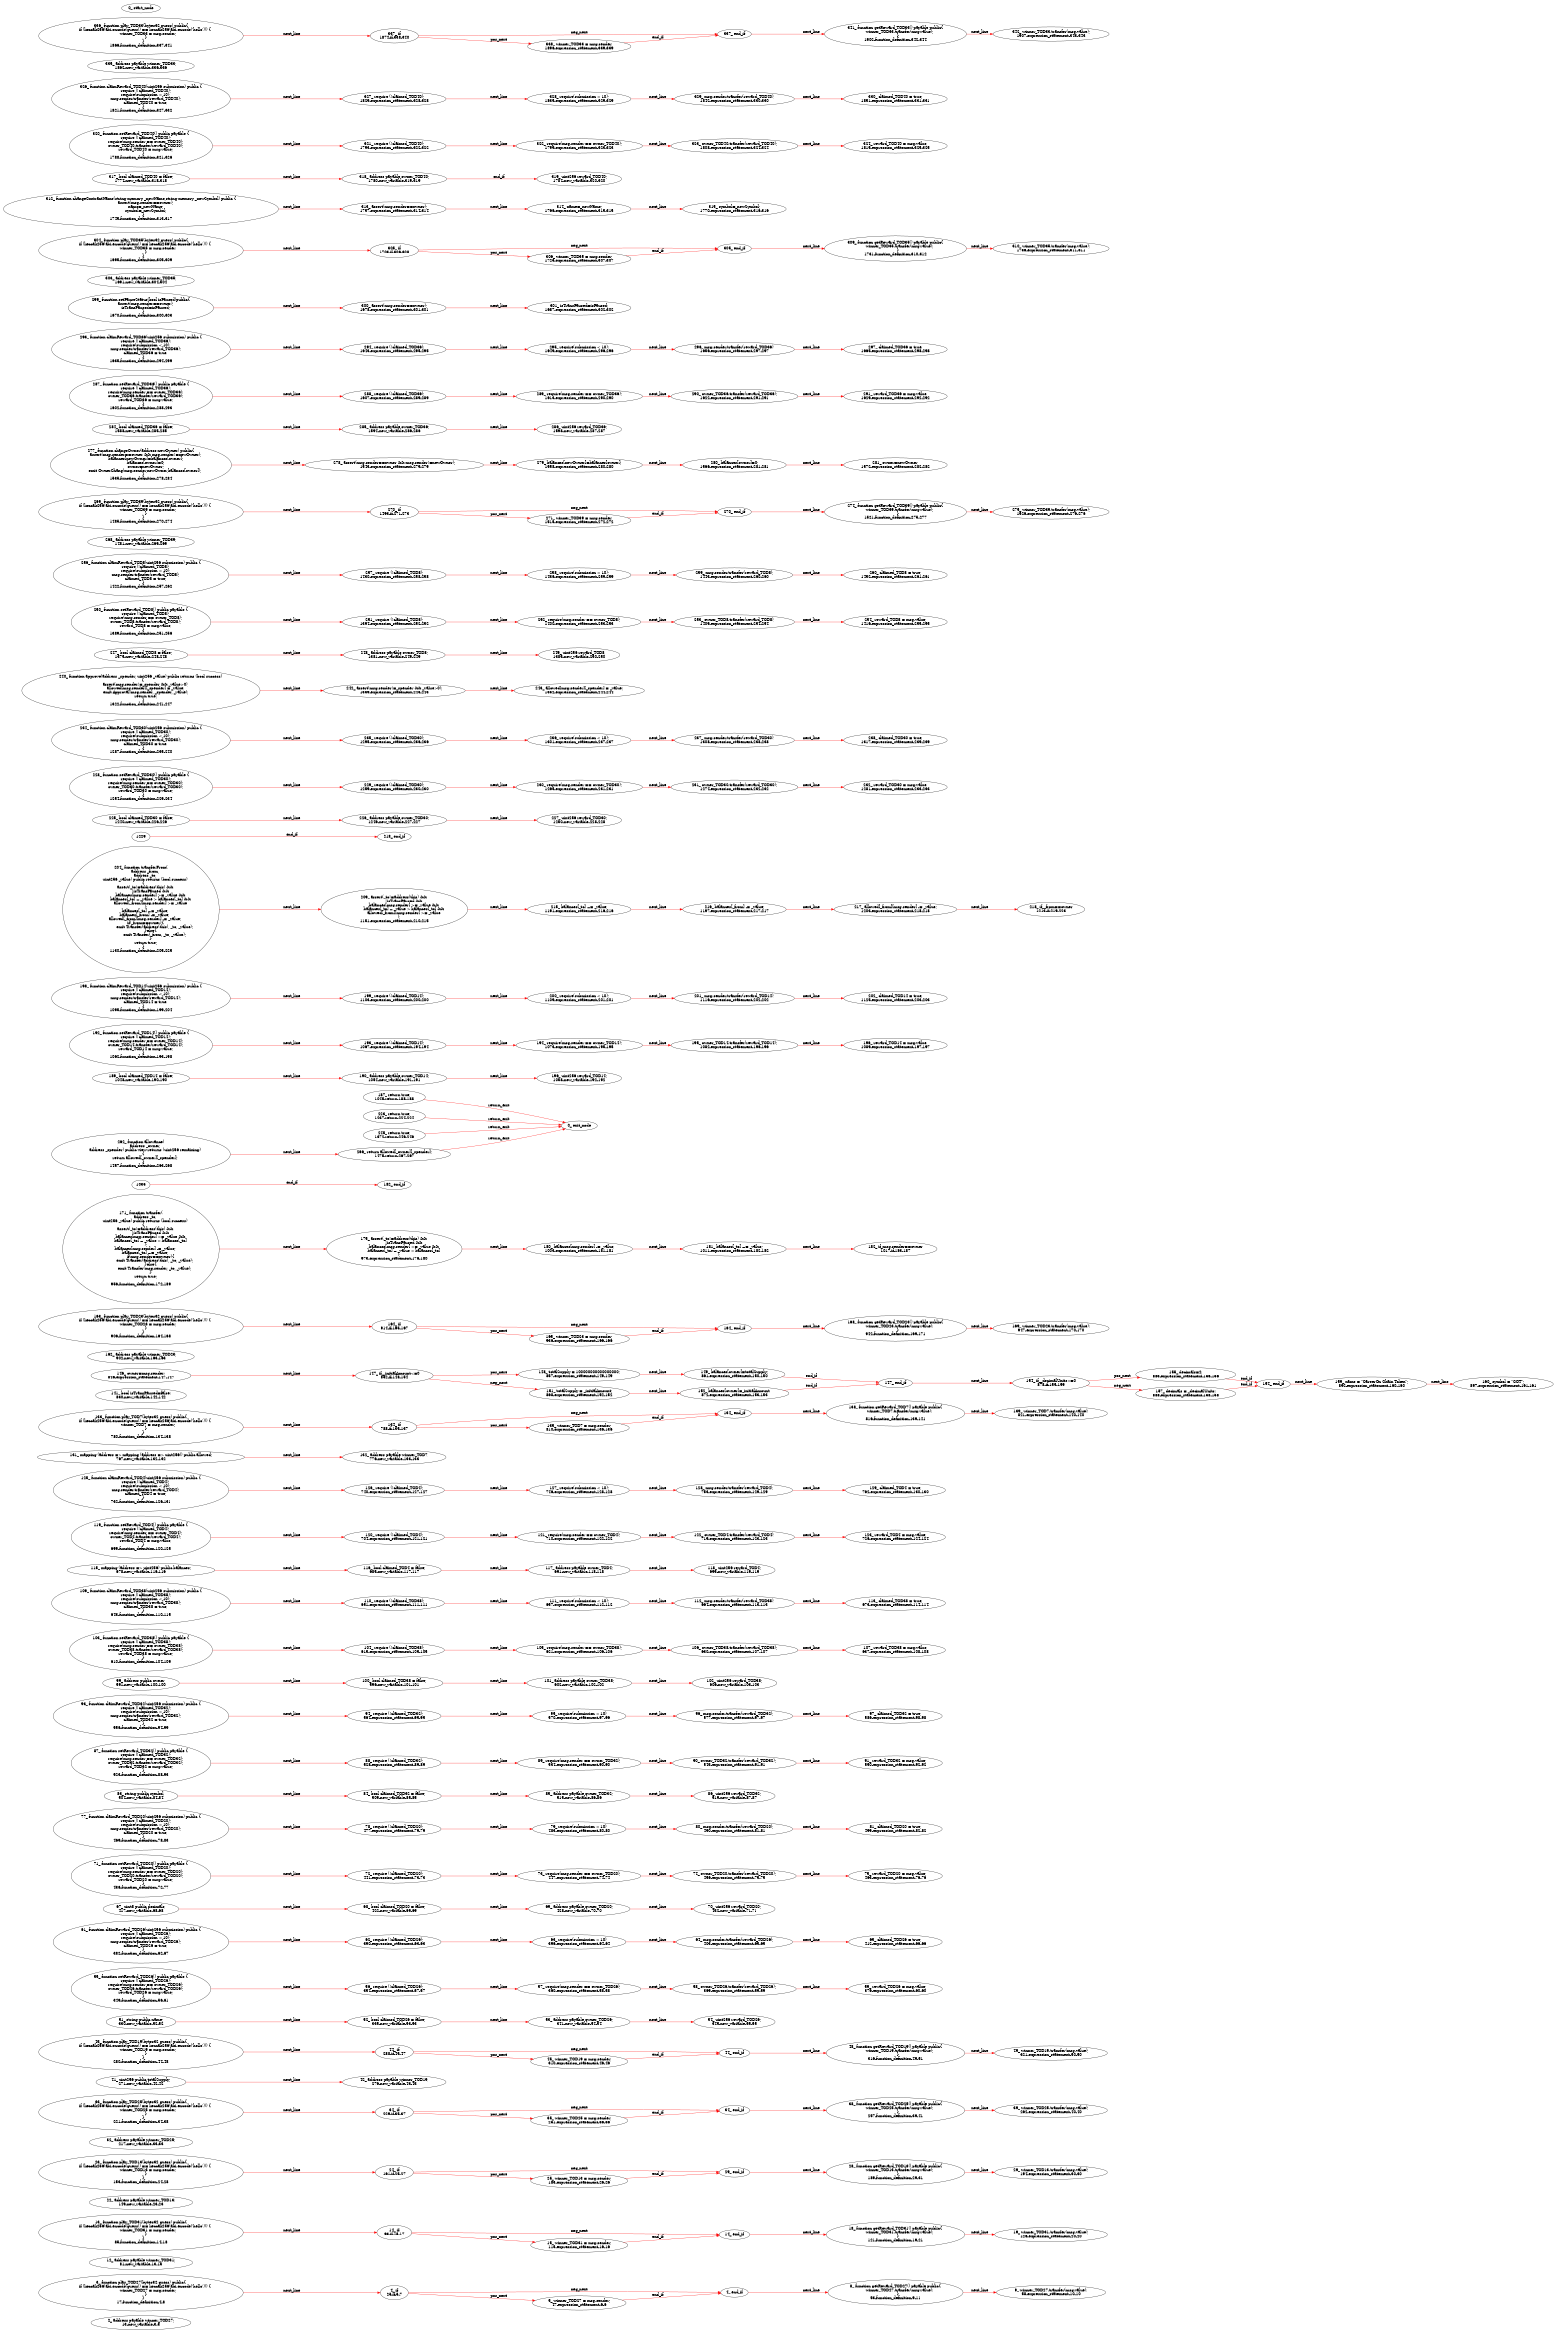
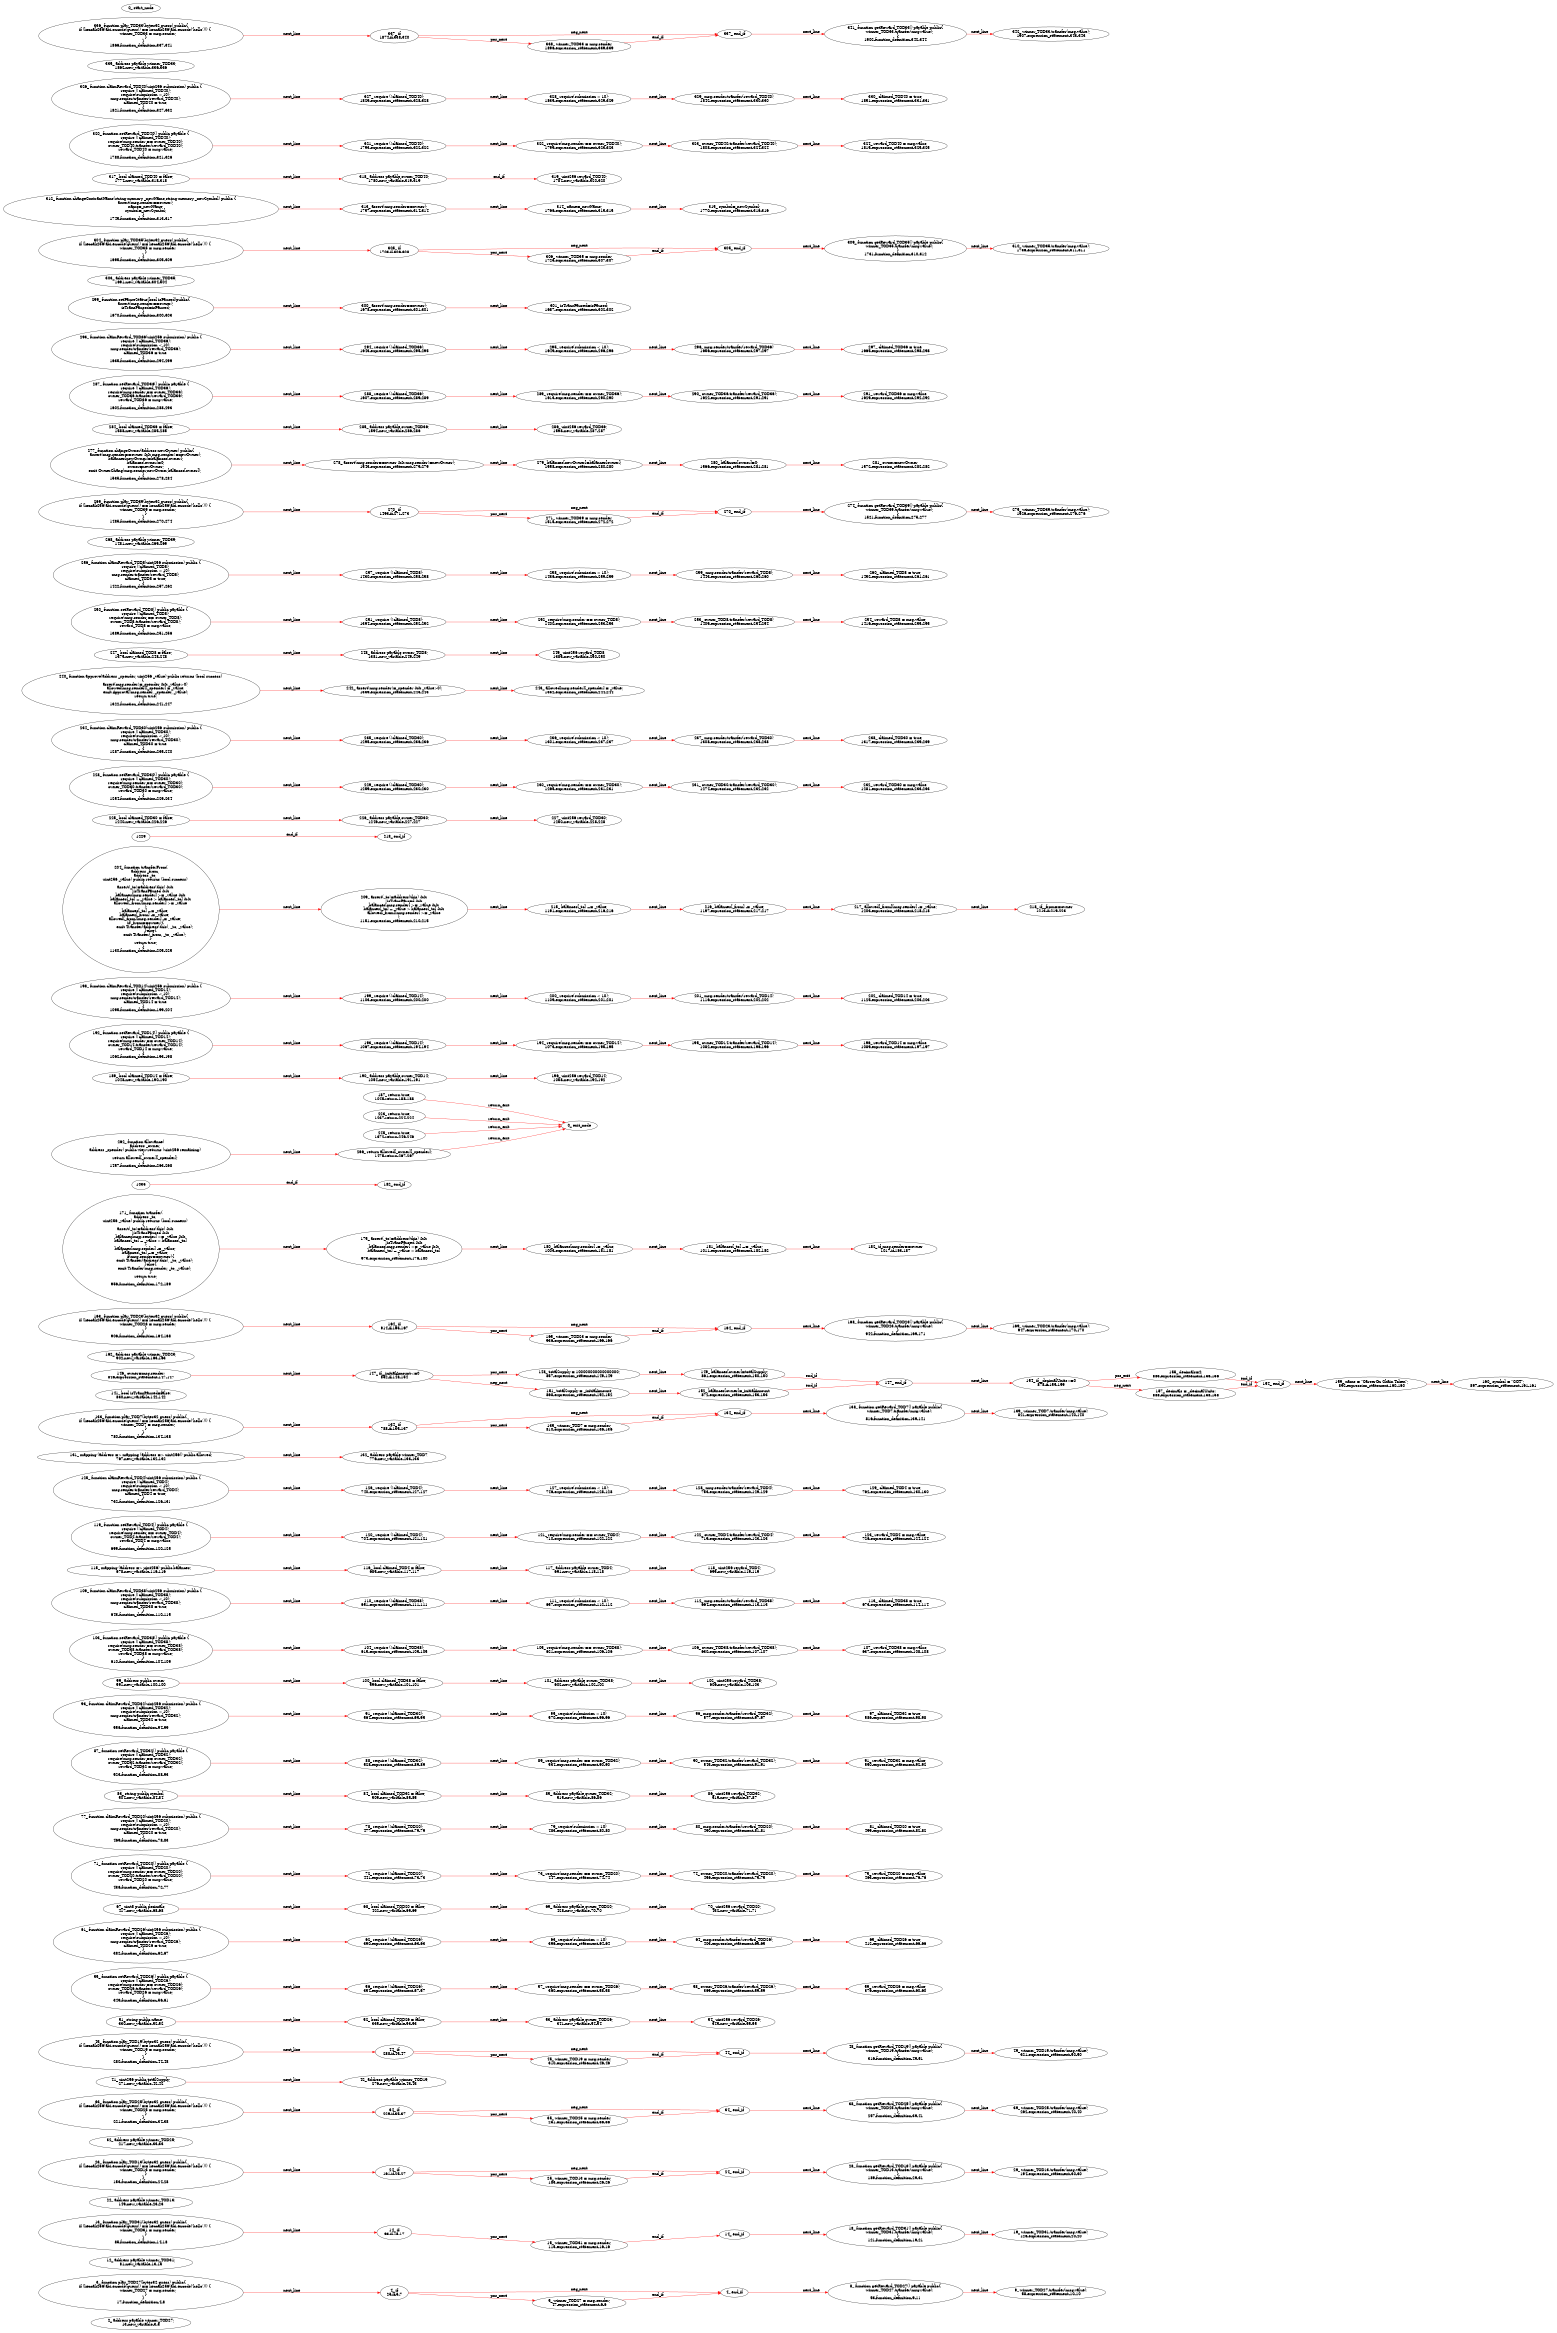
(1122, 1376) -> (1122, 1376)
(394, 1716) -> (394, 1716)
(579, 1716) -> (579, 1716)
(734, 2172) -> (734, 2172)
(564, 2233) -> none
